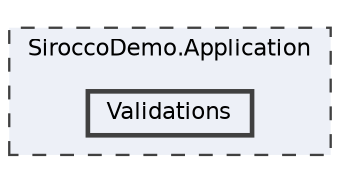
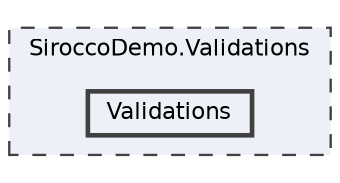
(170, 50) -> (170, 50)
